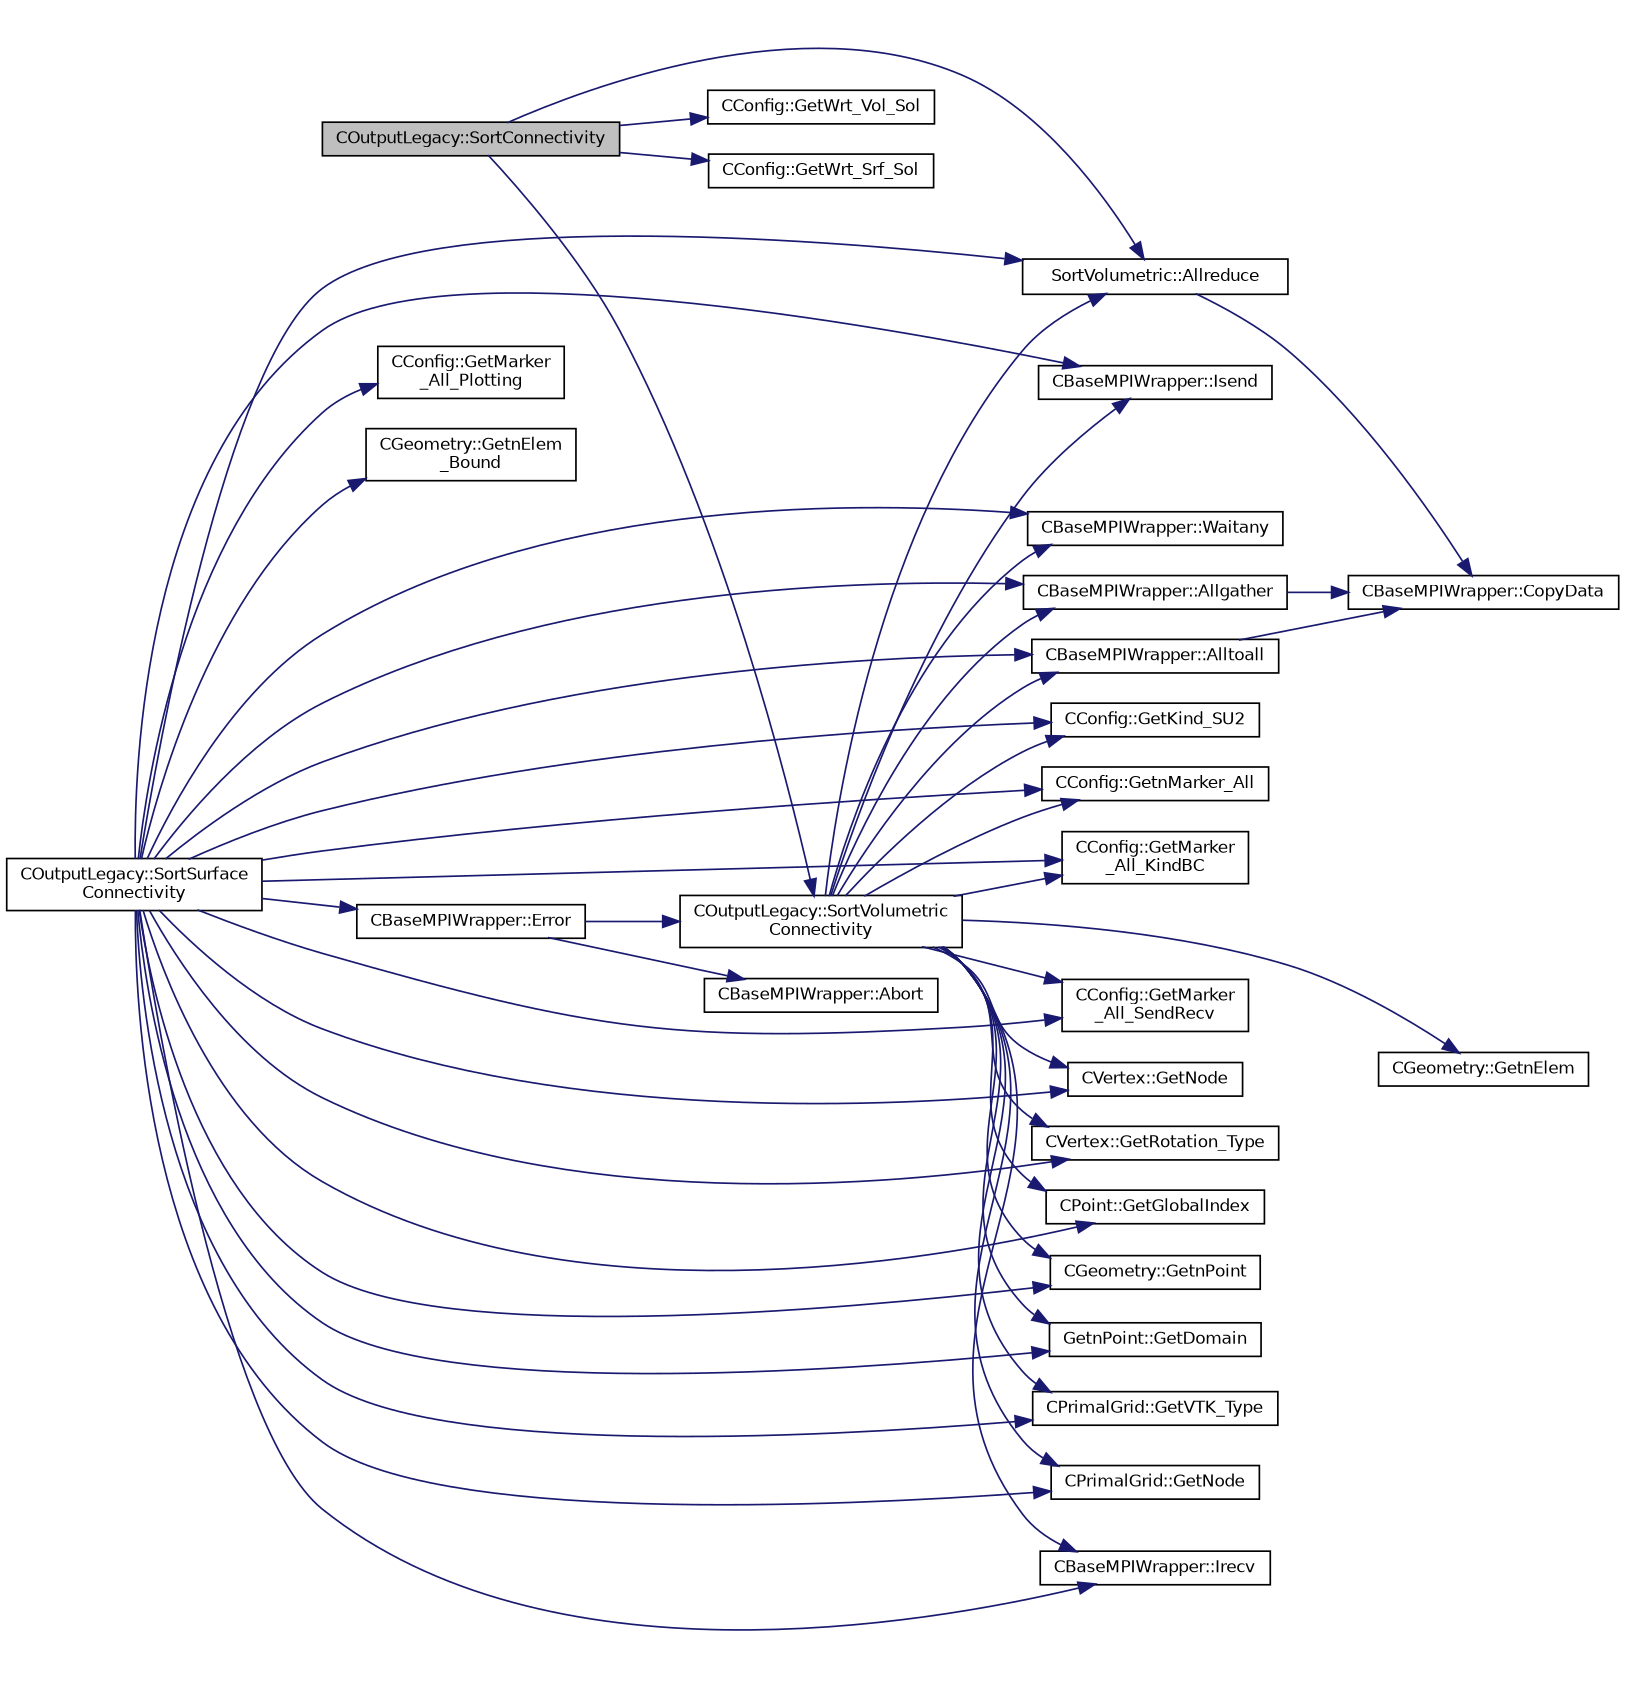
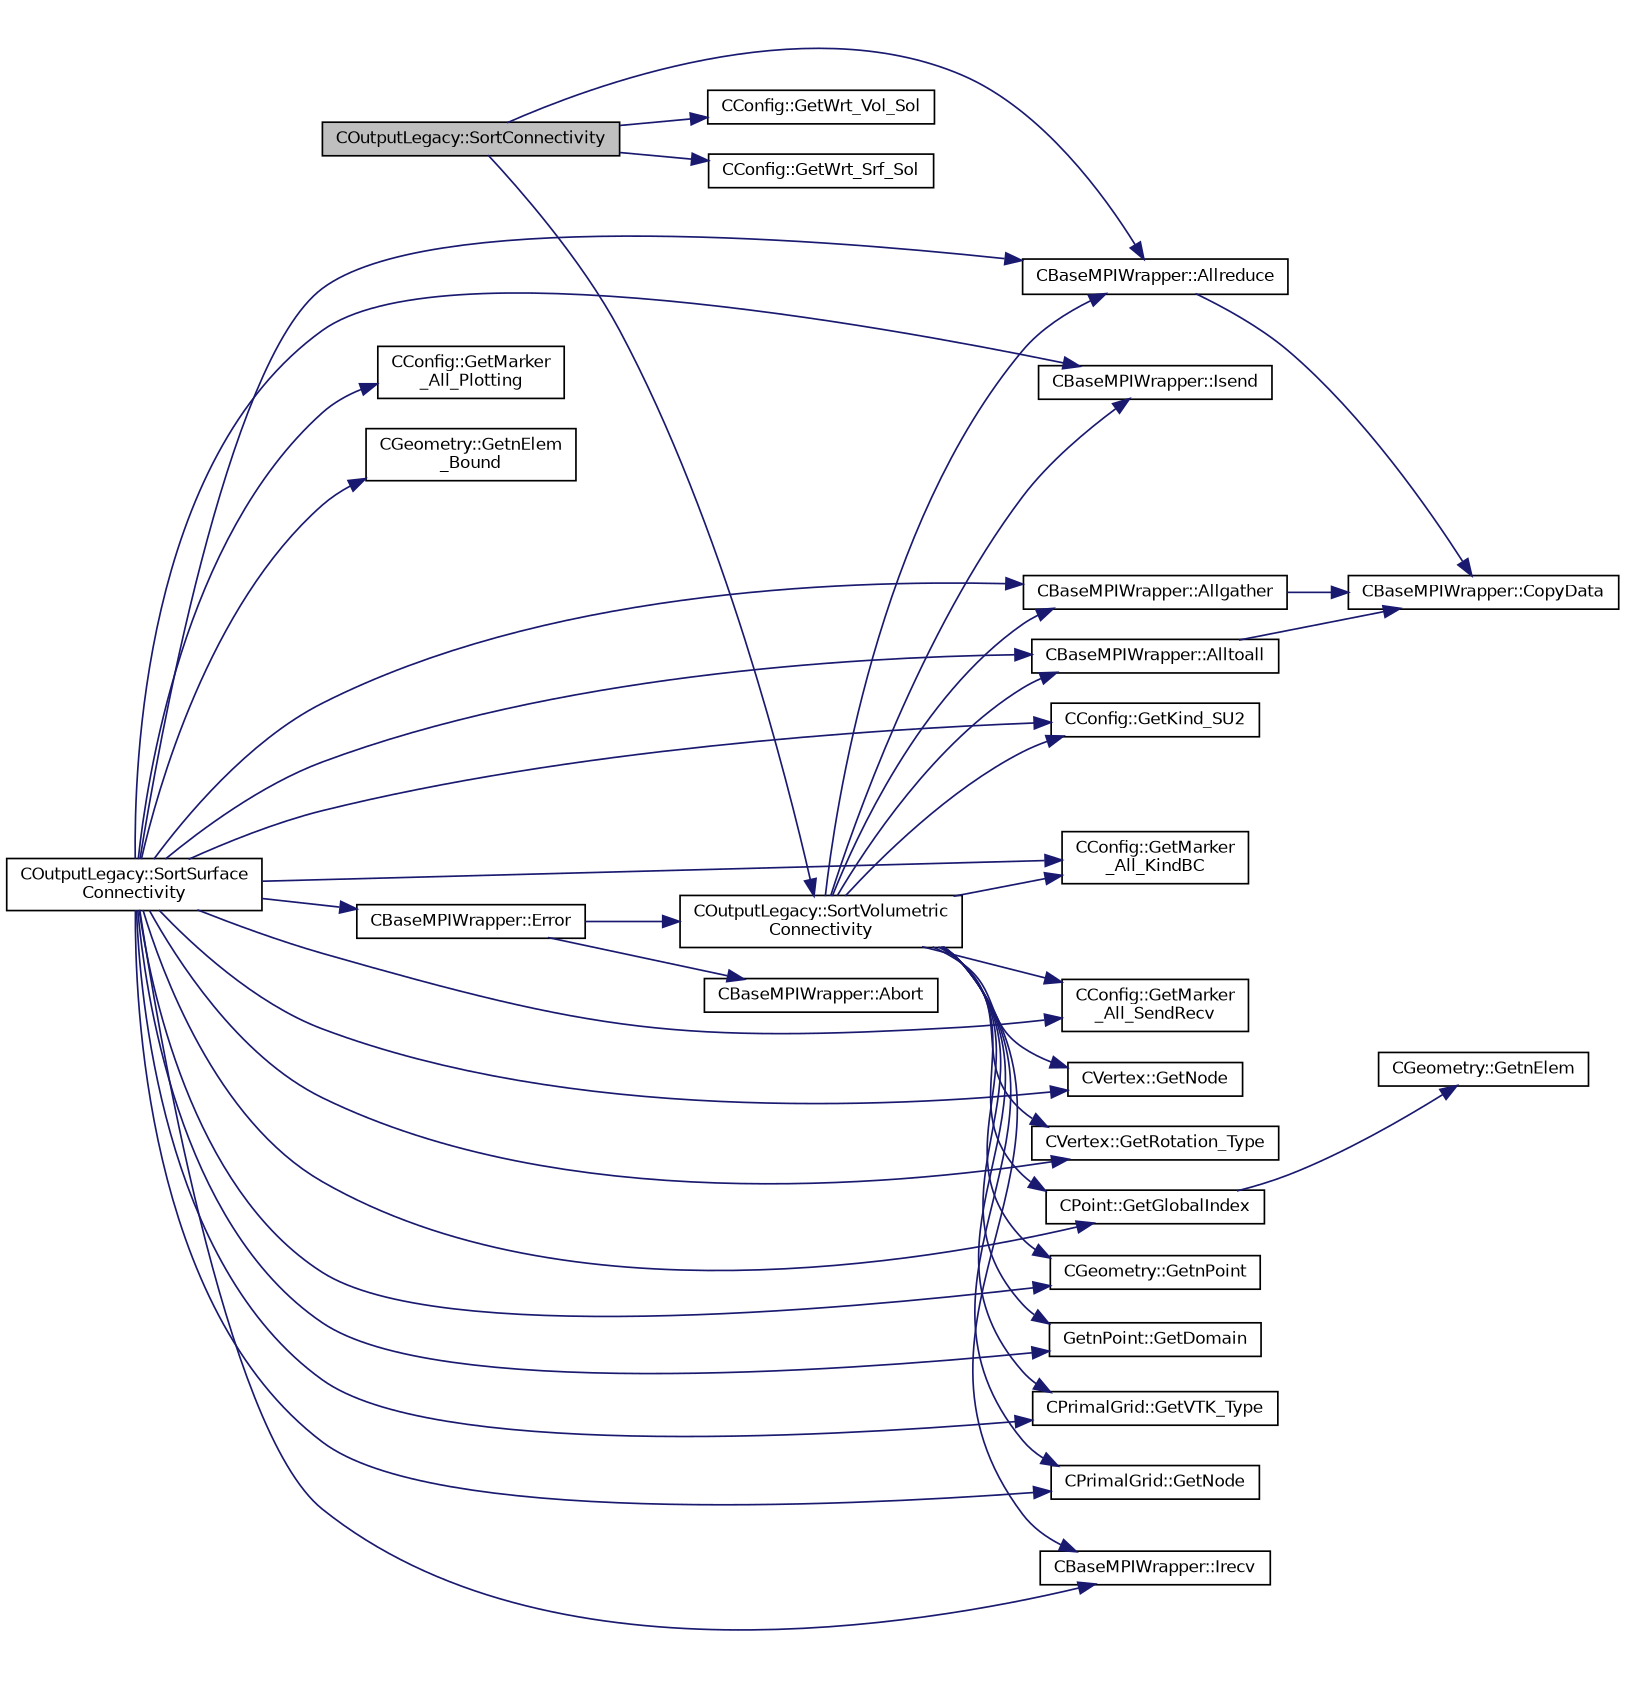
(1155, 277) -> (1155, 277)
(1155, 529) -> none
(1155, 784) -> none
(1214, 947) -> (1343, 1150)
